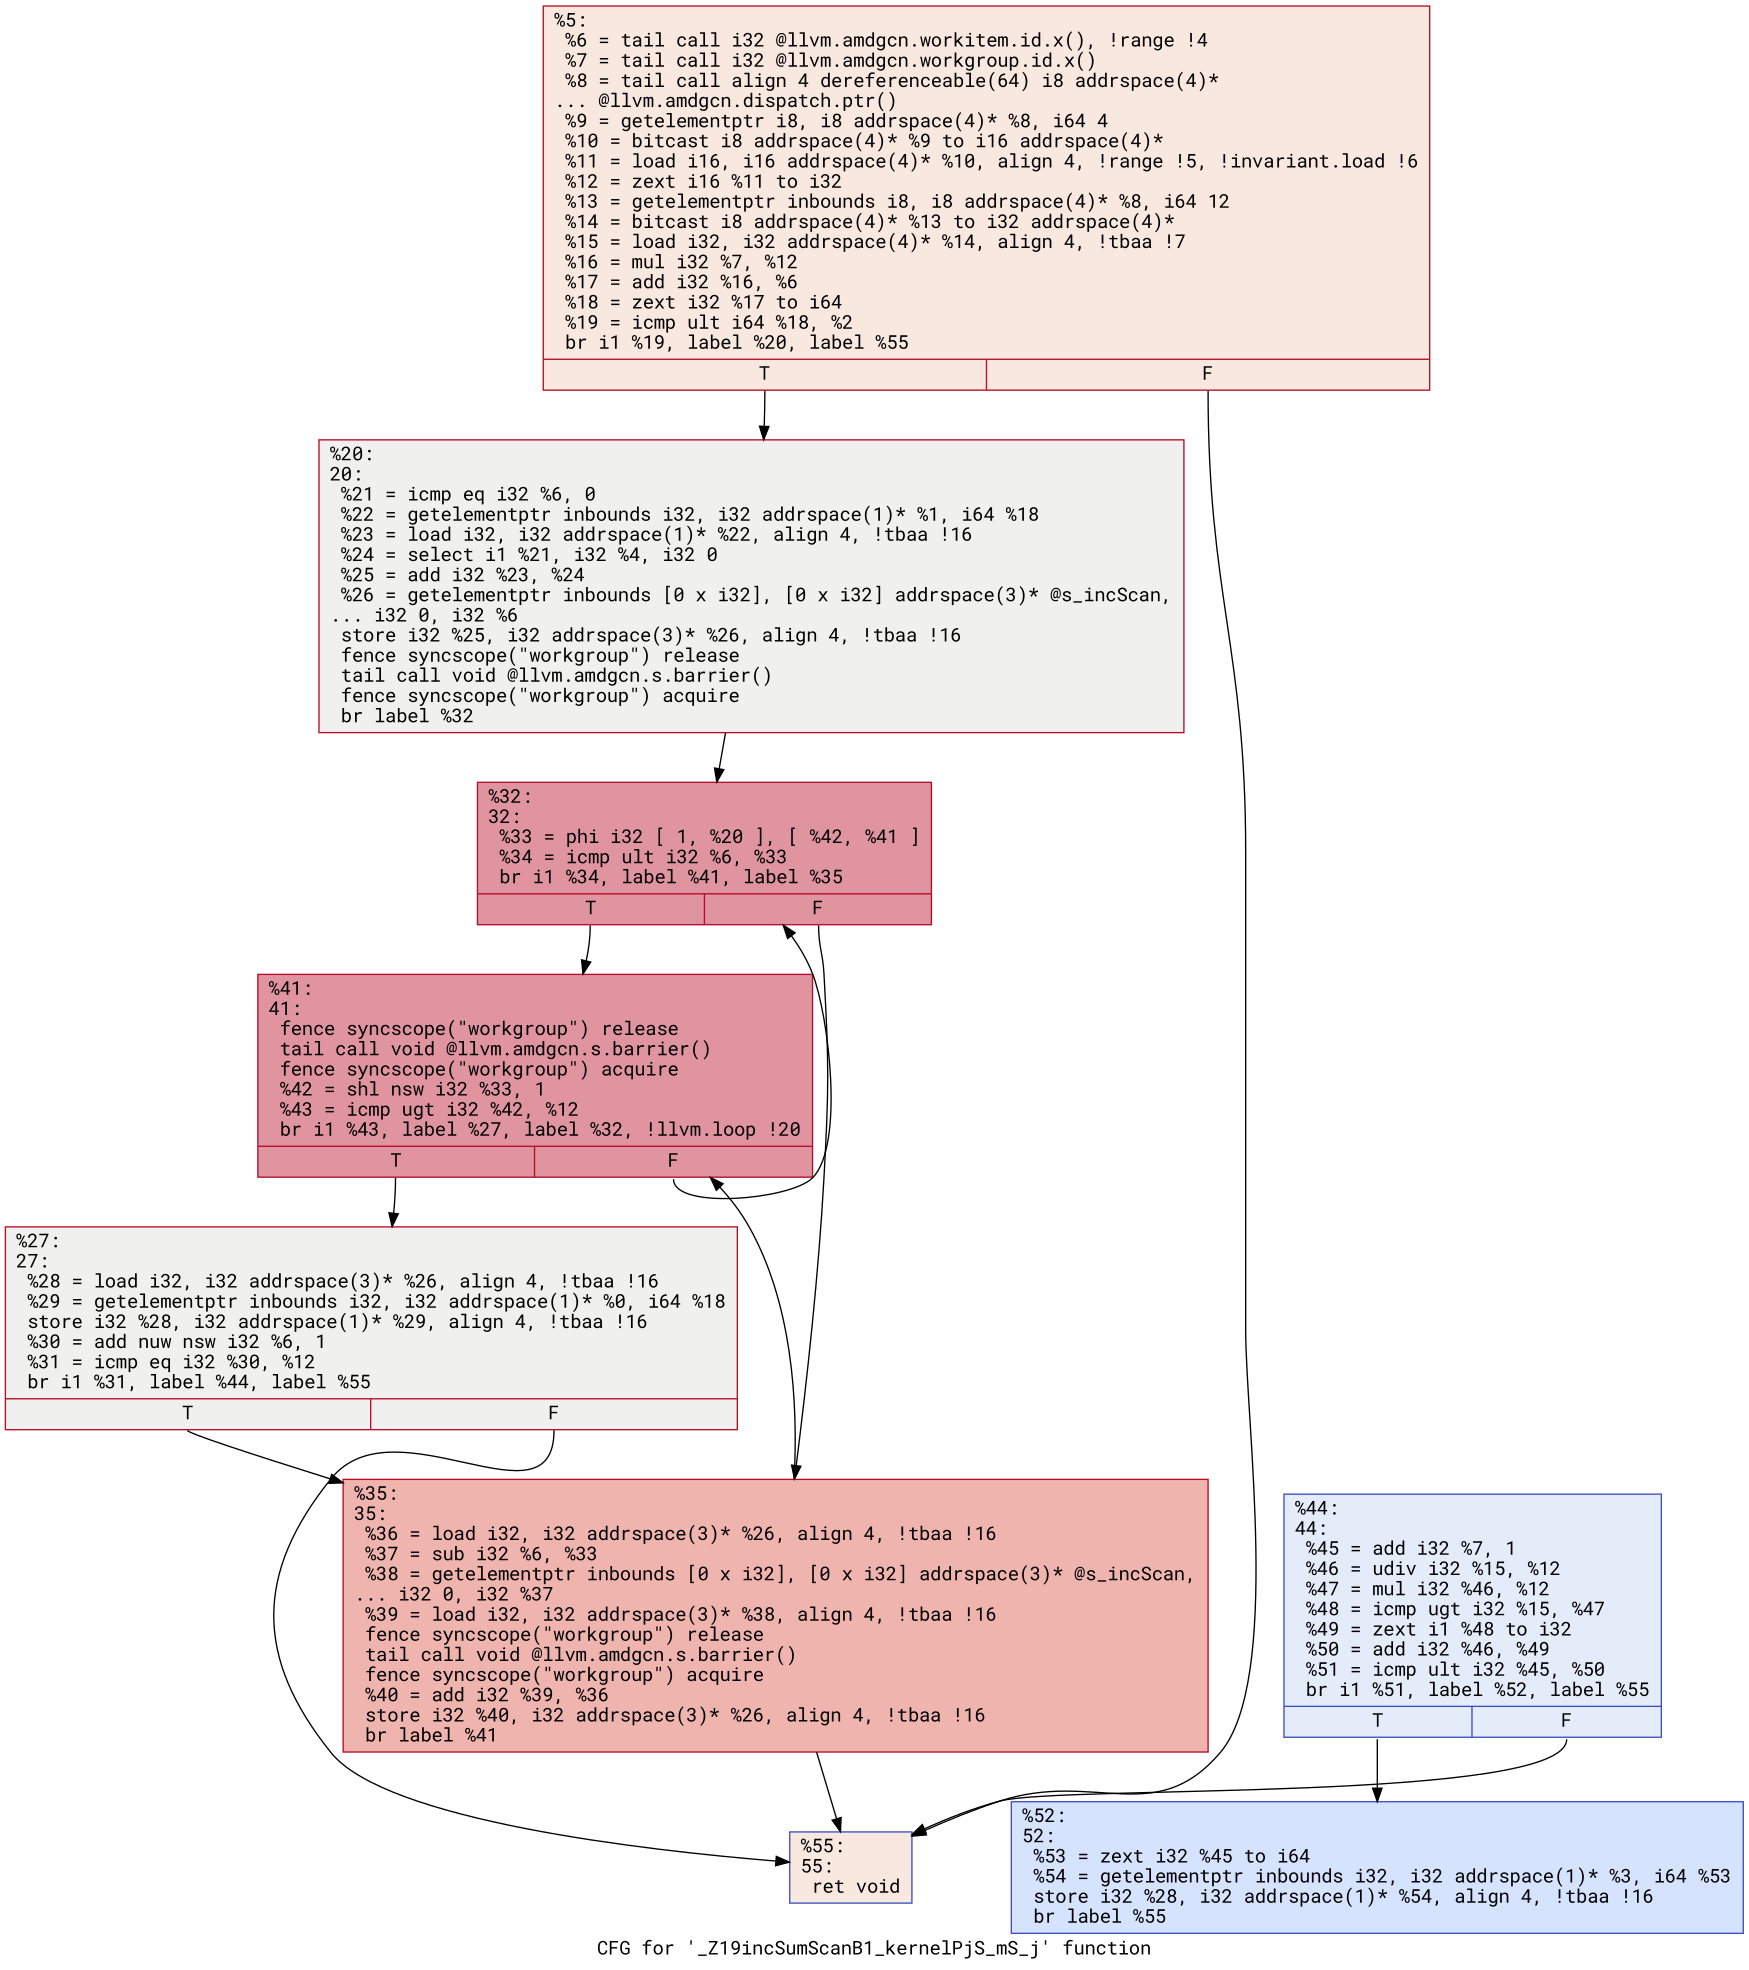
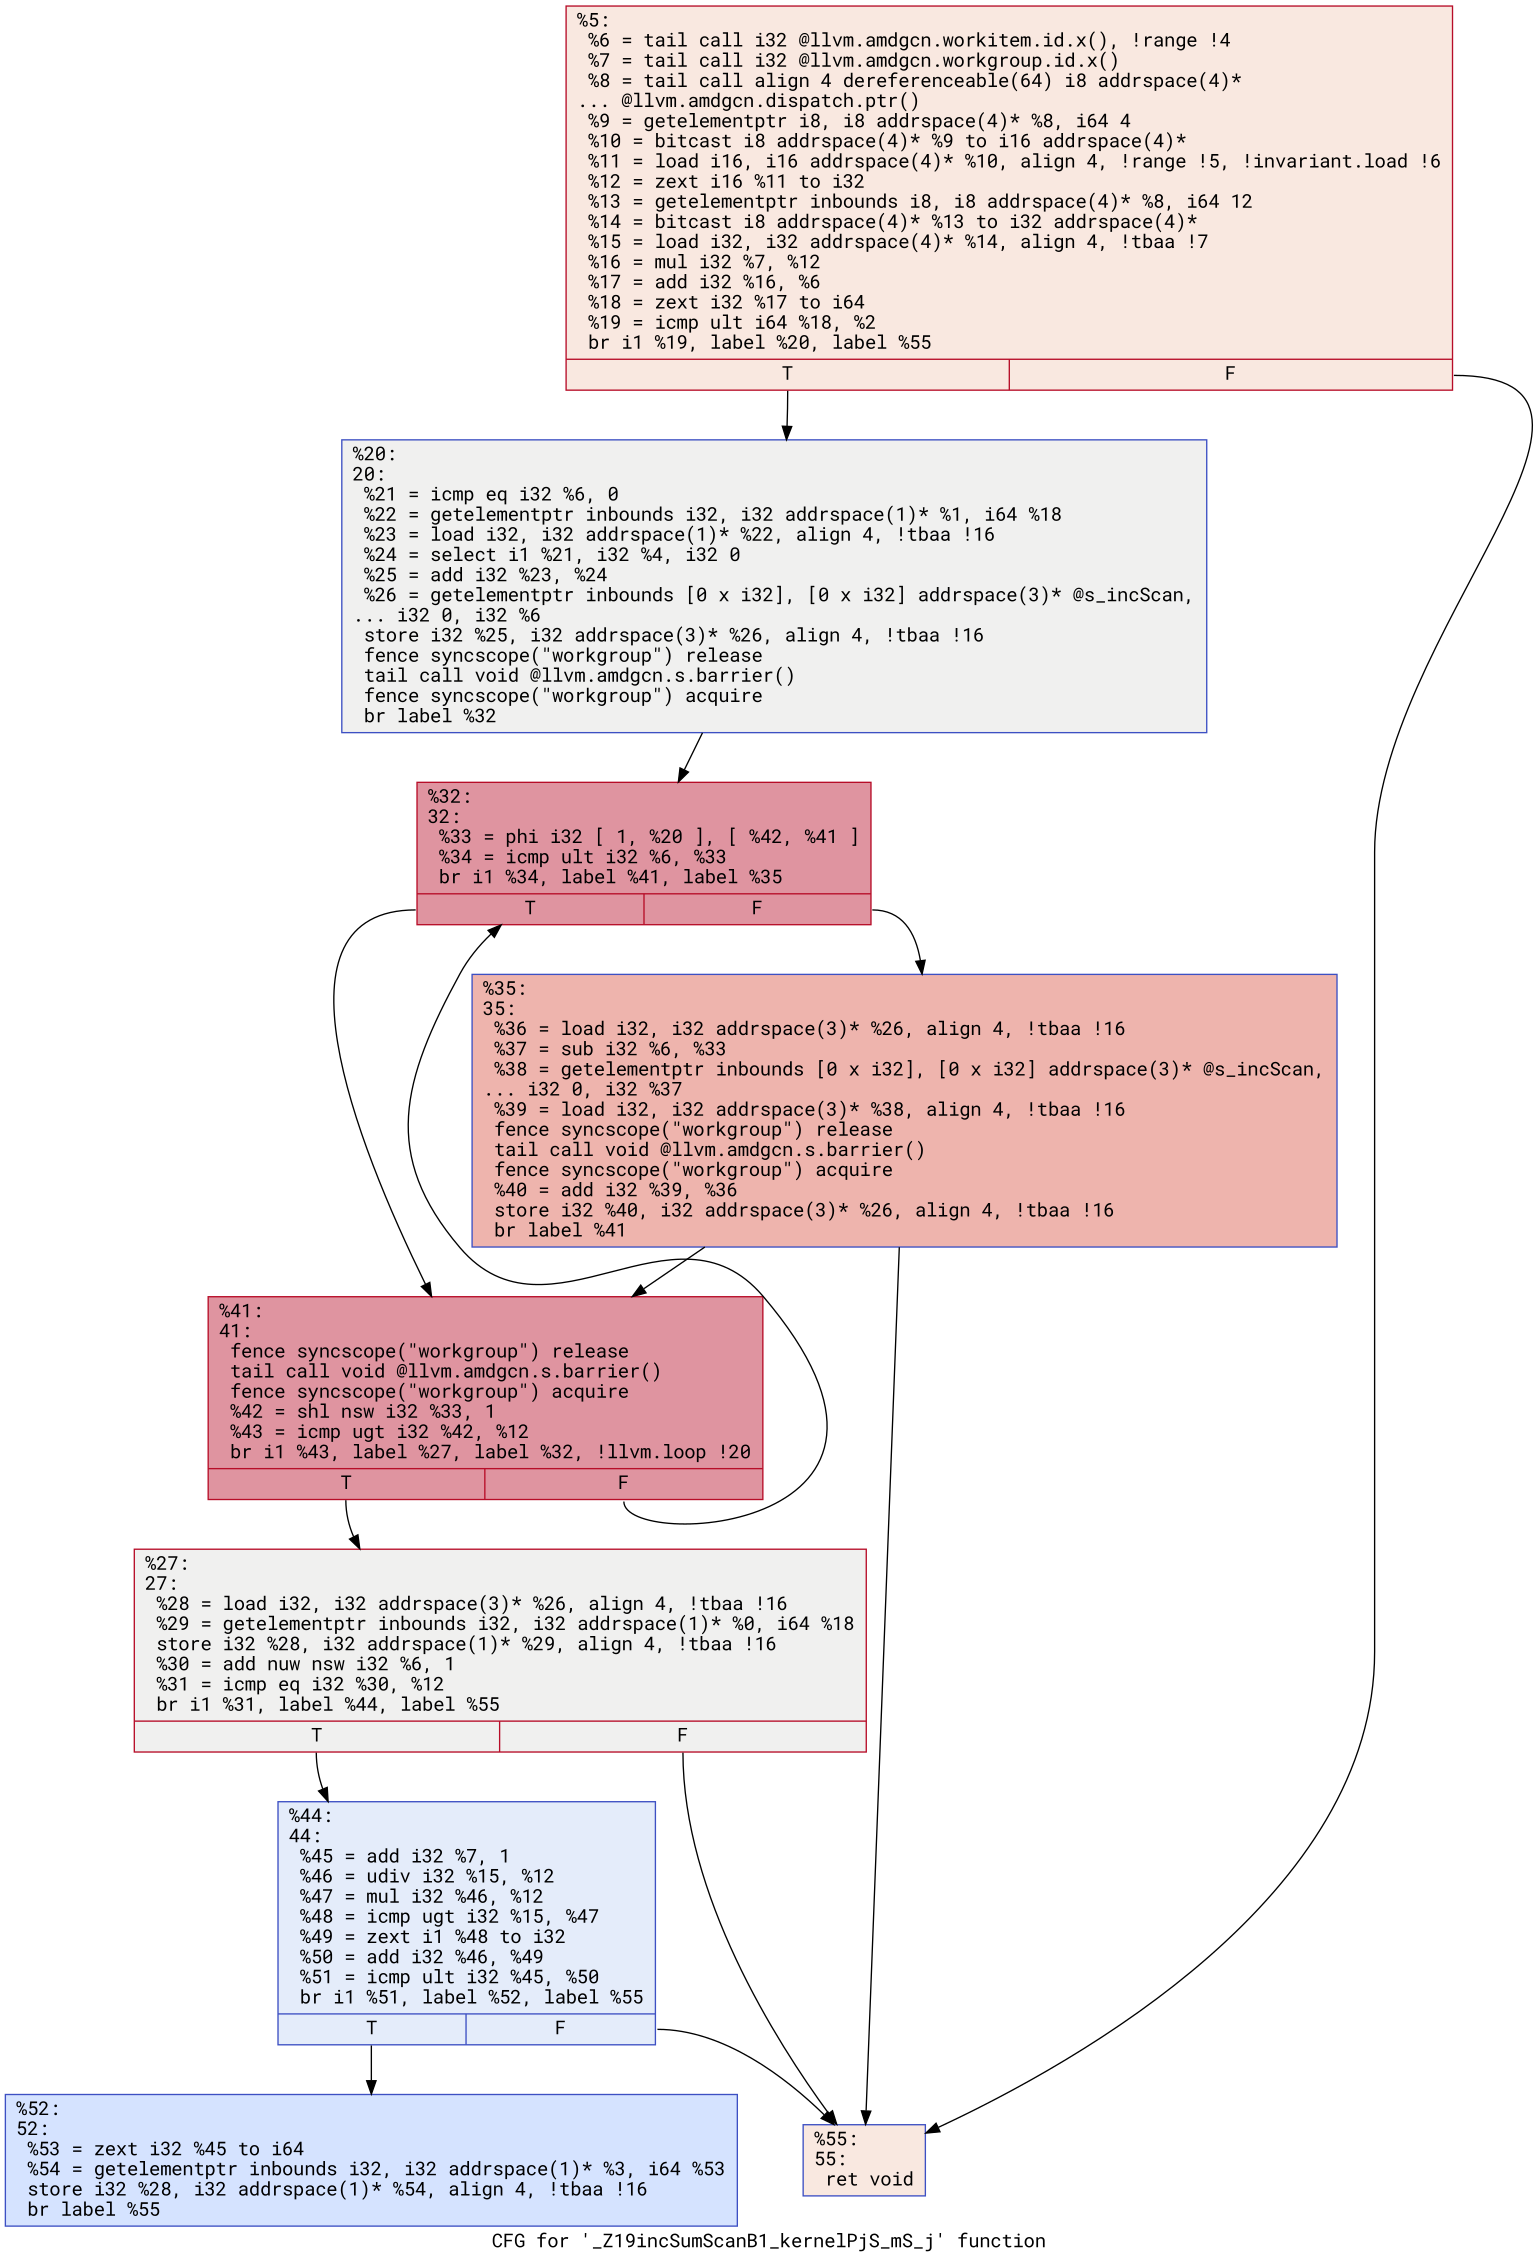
(751, 586) -> (774, 586)
(258, 1456) -> (318, 1771)
(776, 1616) -> (905, 1111)
